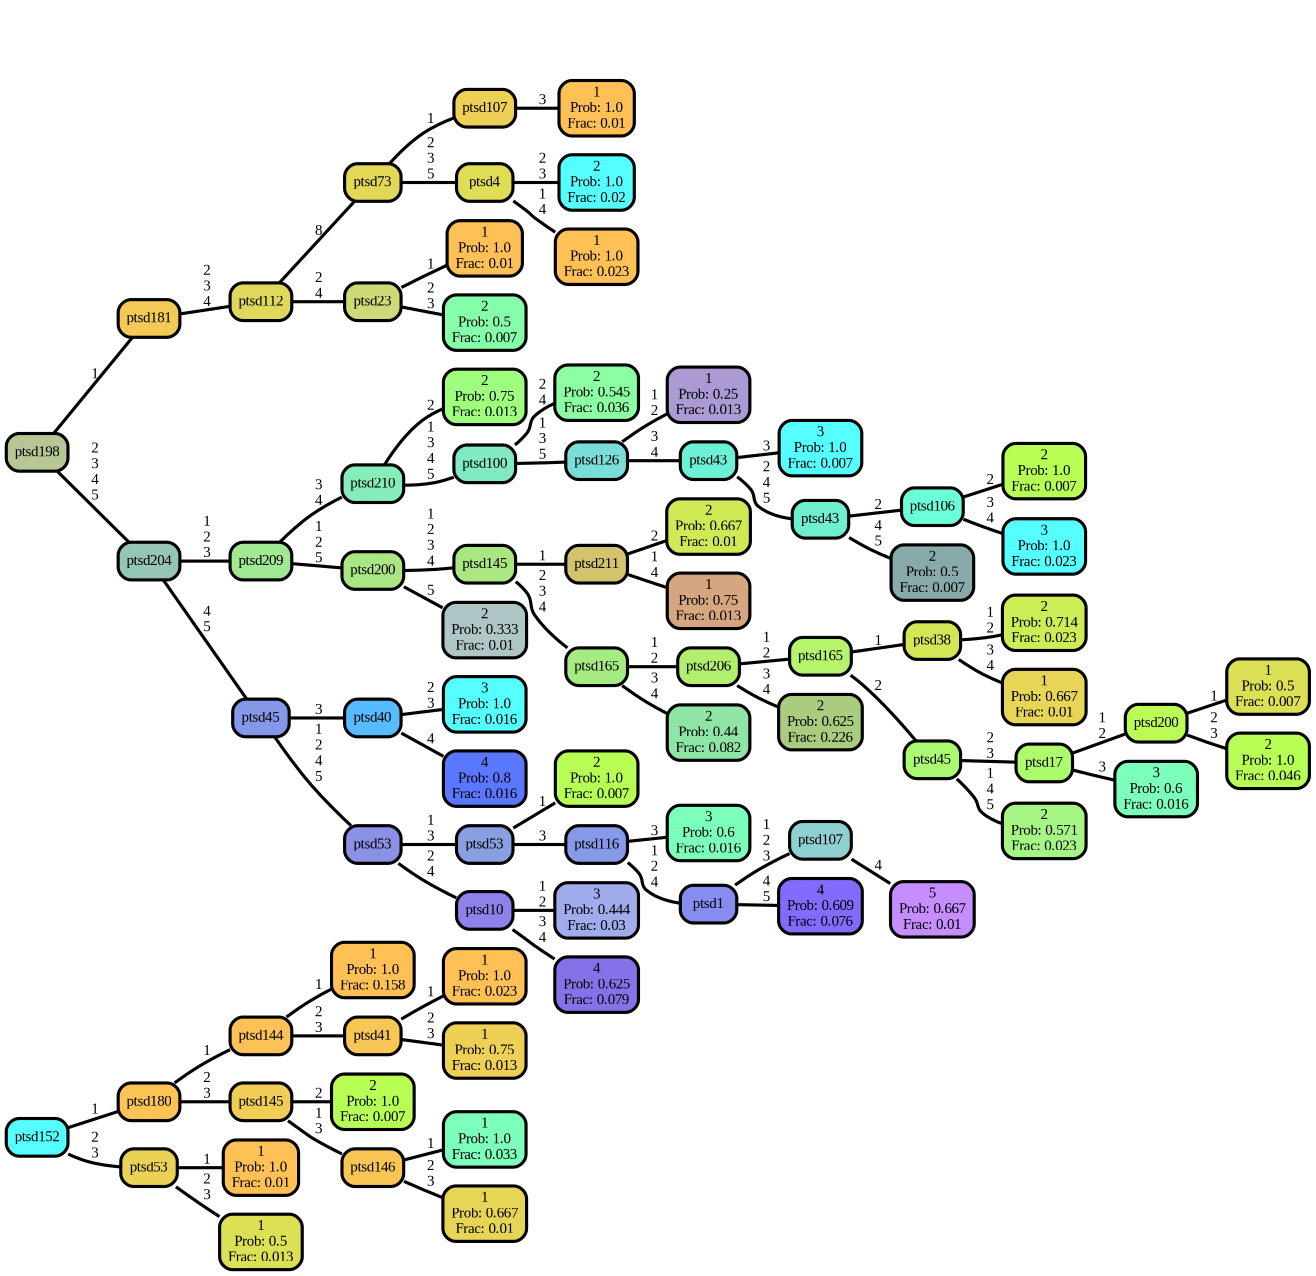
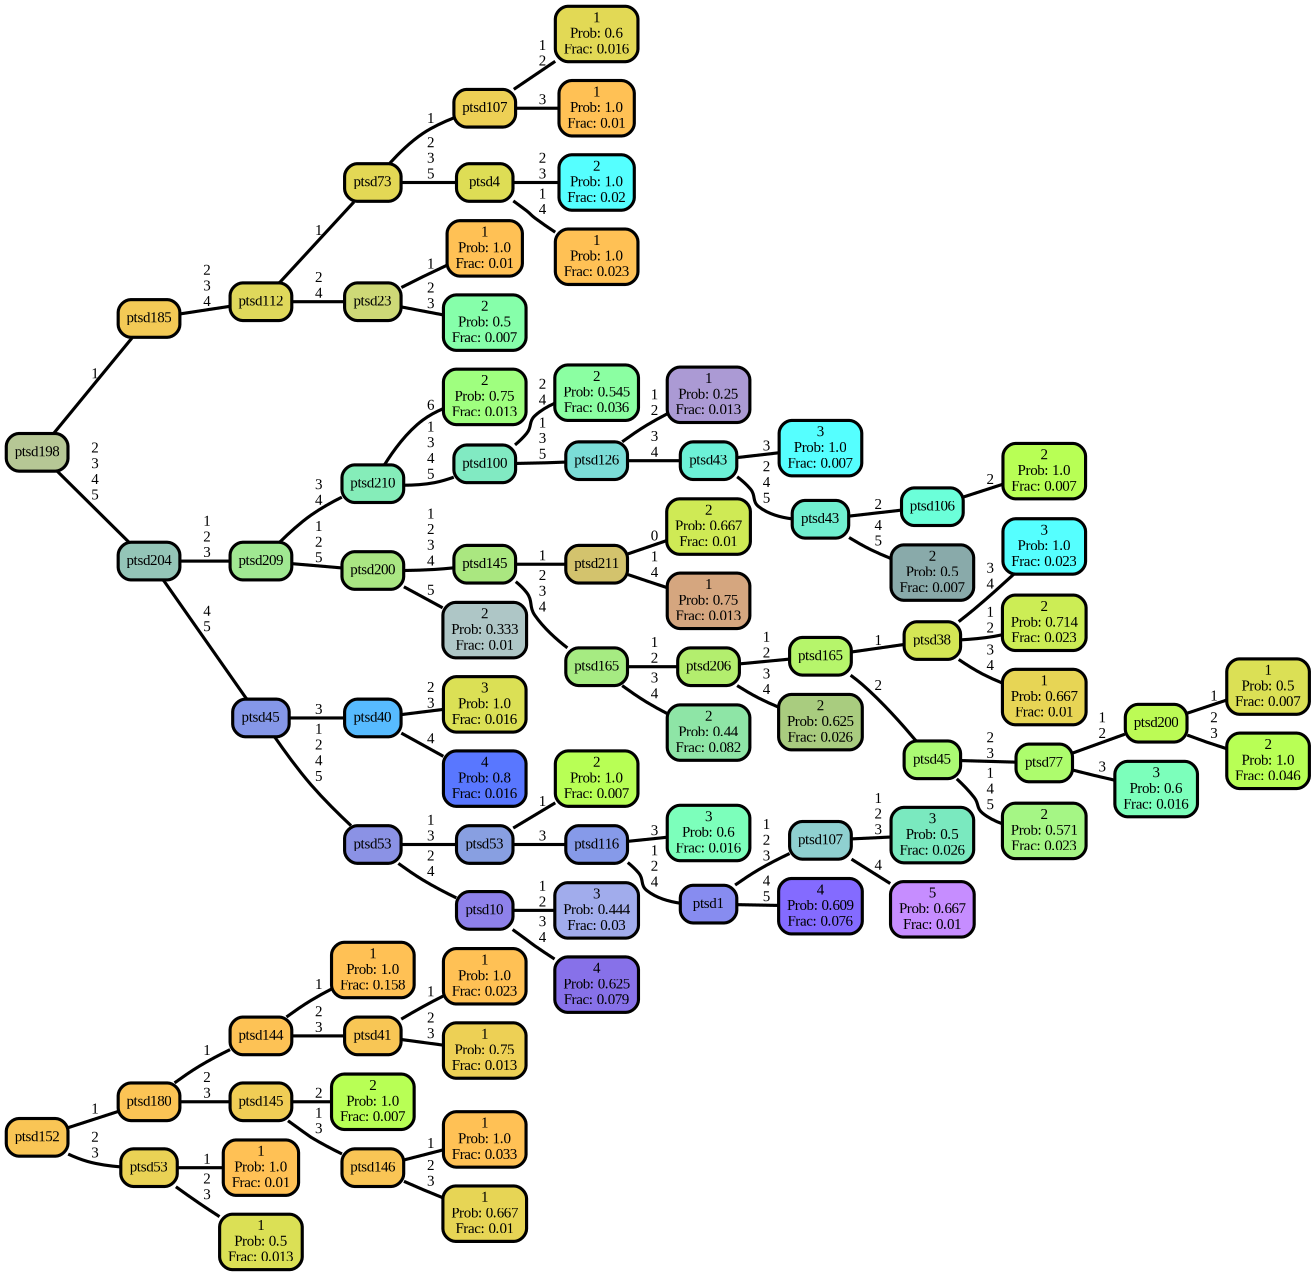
none -> (597, 34)
(317, 231) -> (317, 231)
(149, 318) -> (149, 318)
(429, 406) -> (429, 406)
(983, 527) -> (987, 598)
(653, 537) -> (653, 537)
(485, 704) -> (485, 704)
(820, 722) -> (820, 722)
(1044, 763) -> (1044, 763)
none -> (932, 835)
(37, 1137) -> (37, 1137)
(485, 1139) -> (485, 1139)
